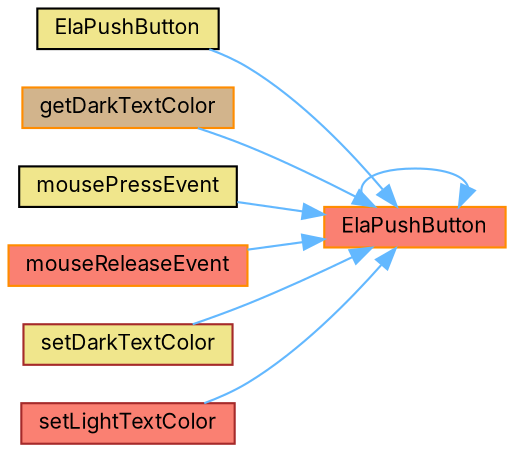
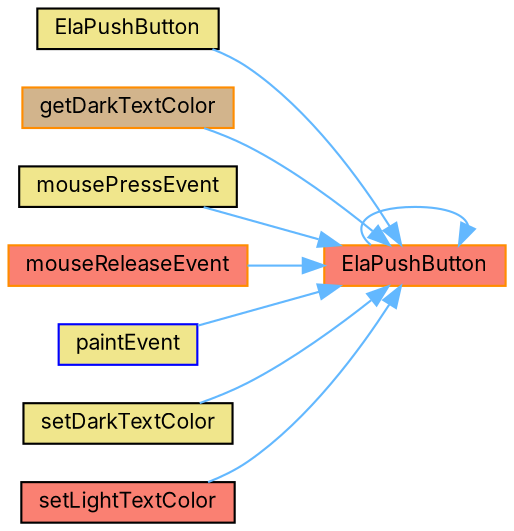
none -> (128, 345)
(128, 345) -> (128, 423)
(128, 423) -> (128, 502)
